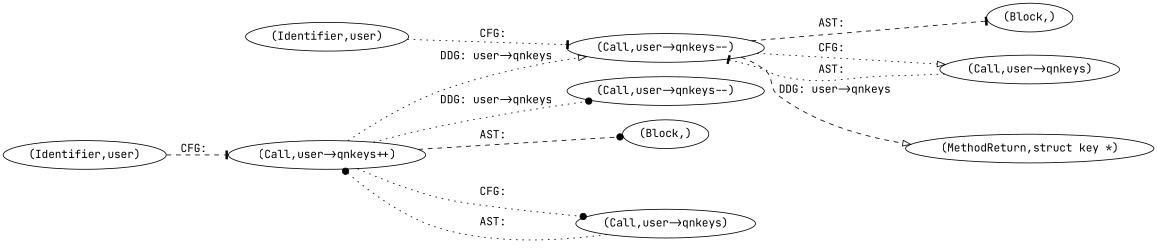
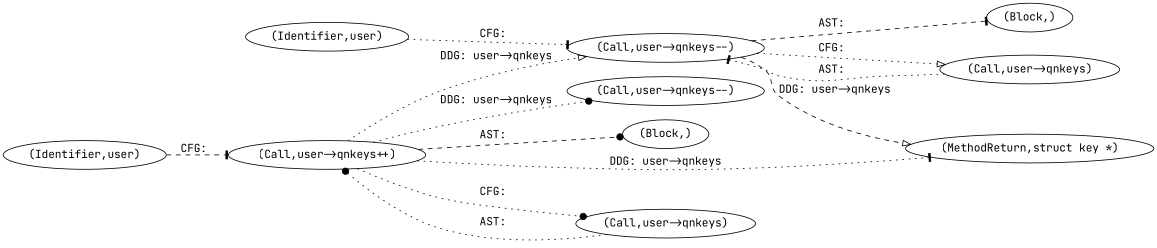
none -> (672, 170)
